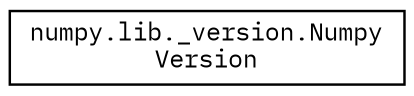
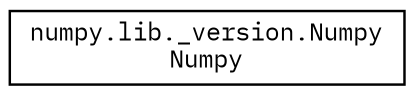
(207, 48) -> (207, 48)
